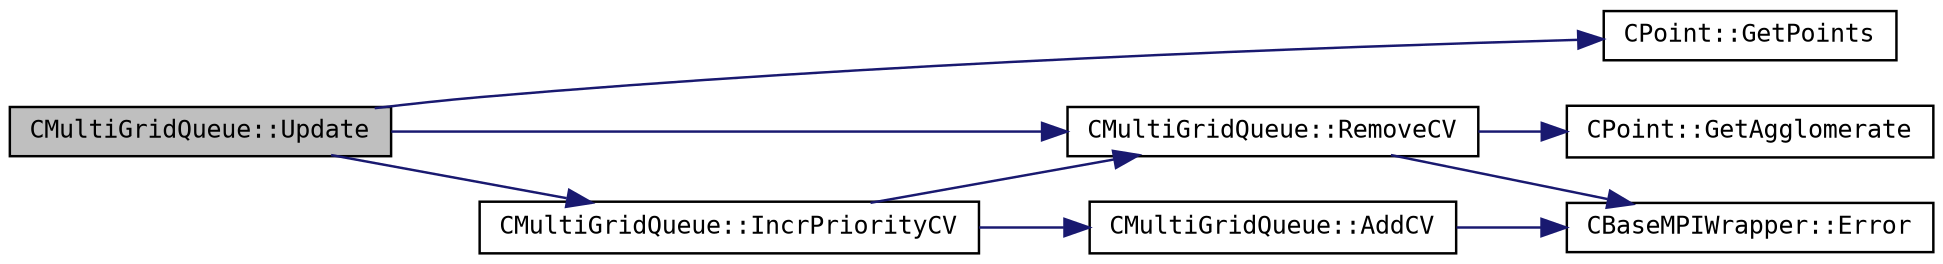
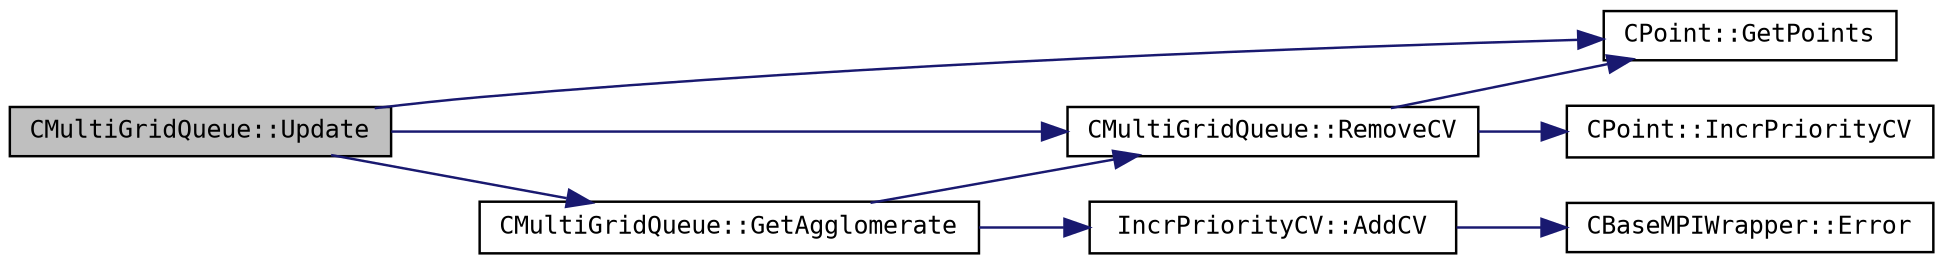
(1750, 132) -> (1750, 132)
(1499, 177) -> (1499, 86)
(729, 228) -> (729, 228)
(1273, 228) -> (1273, 228)
